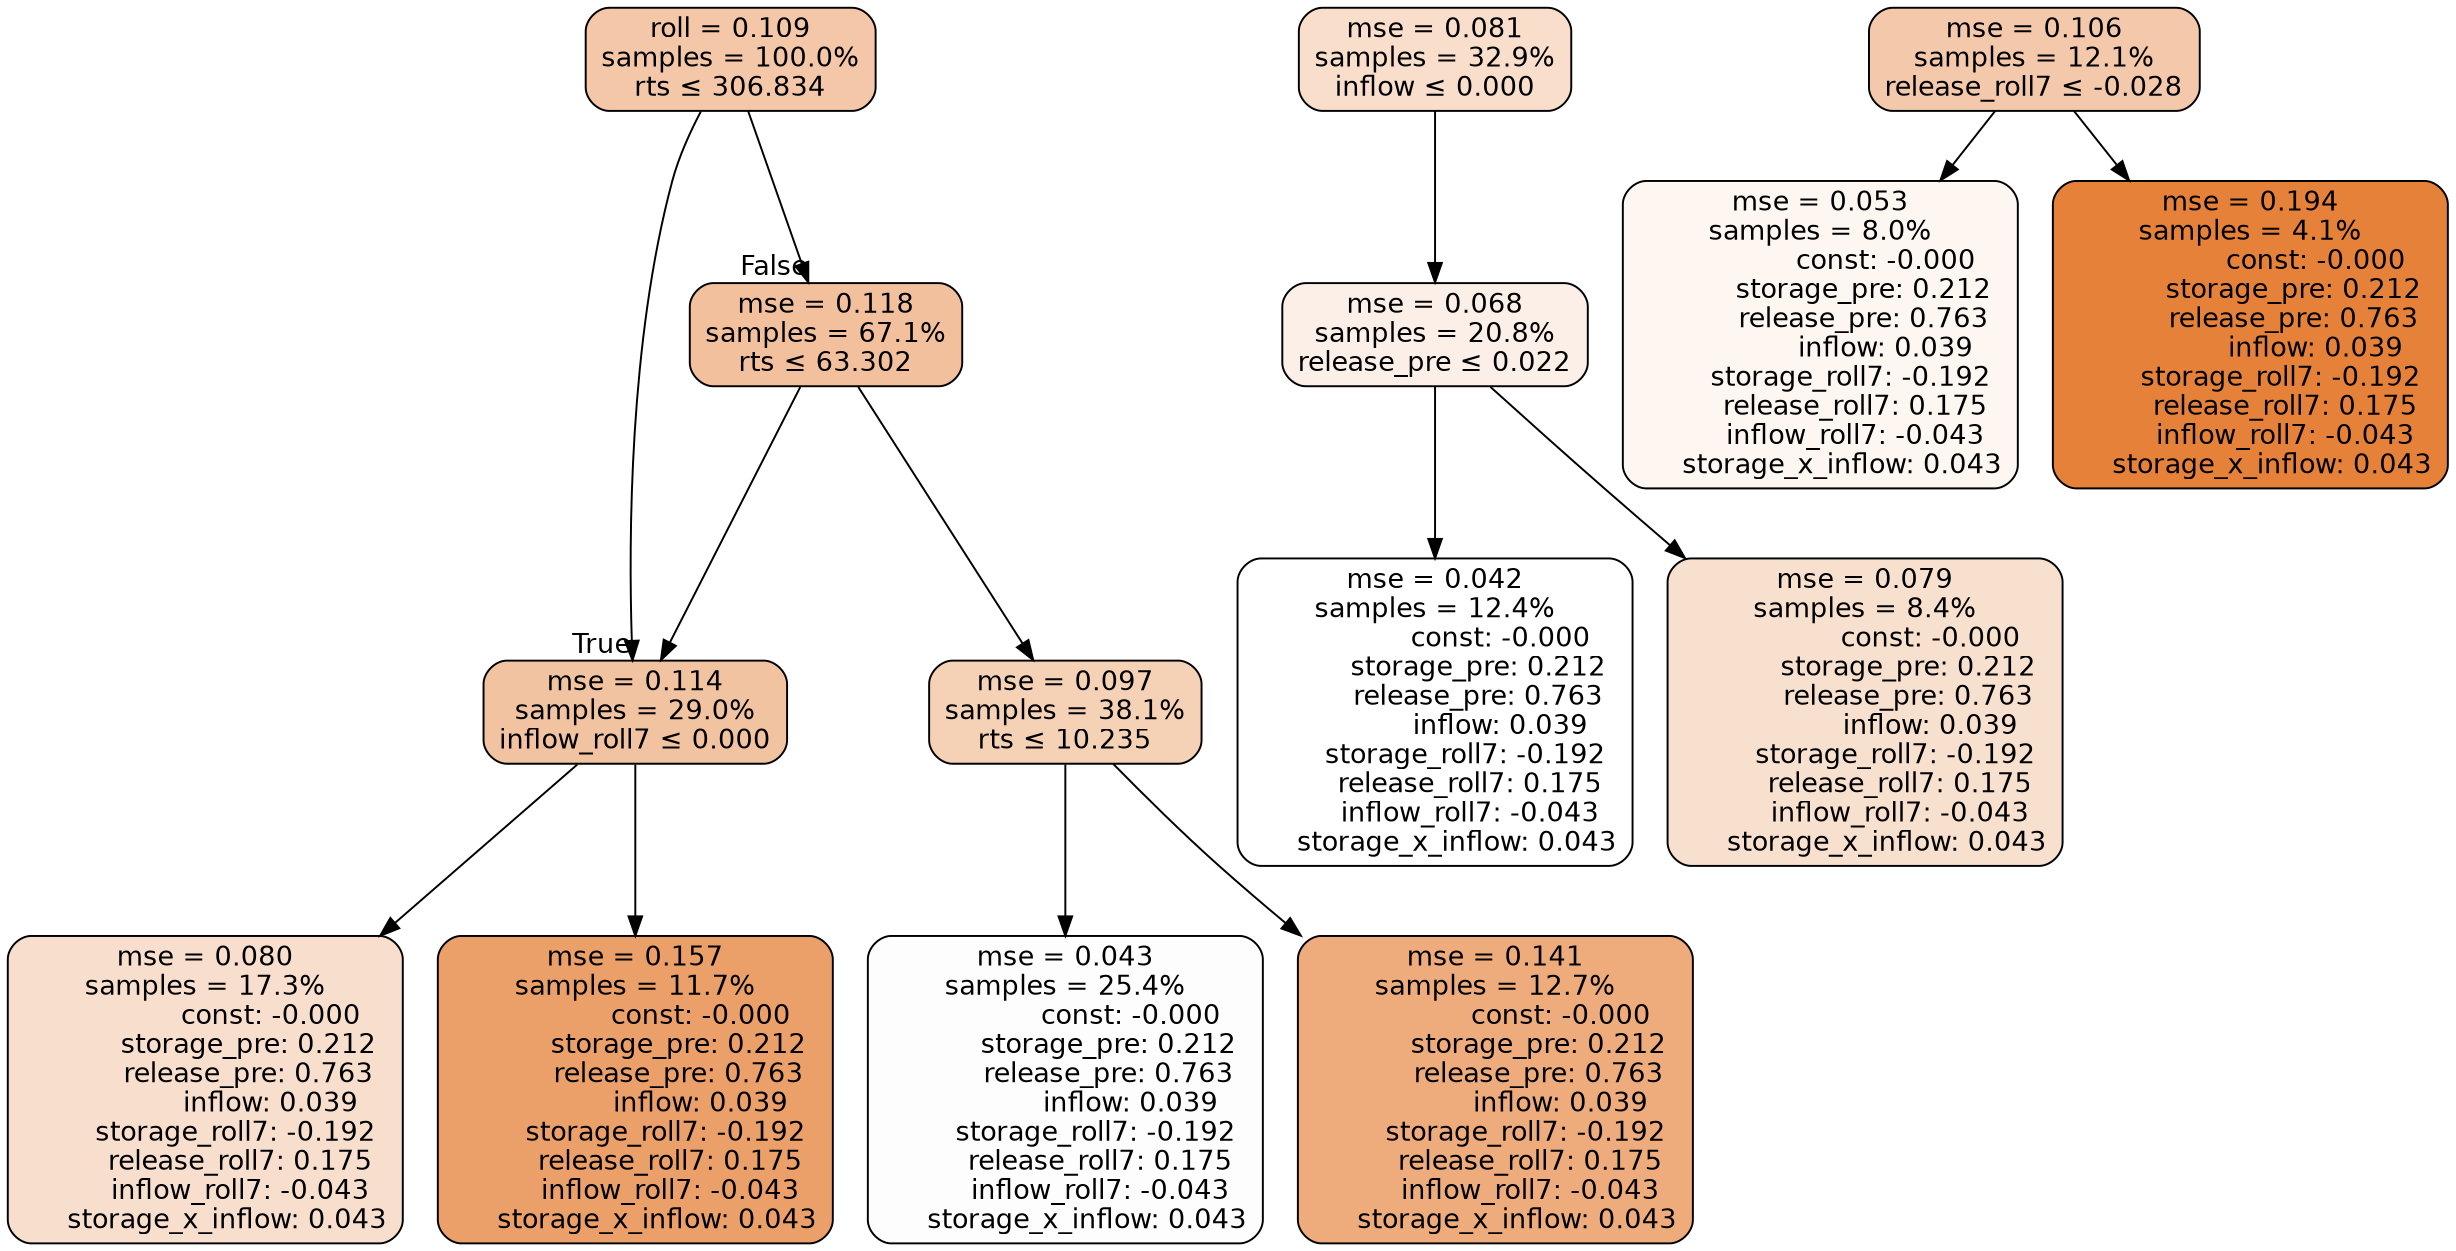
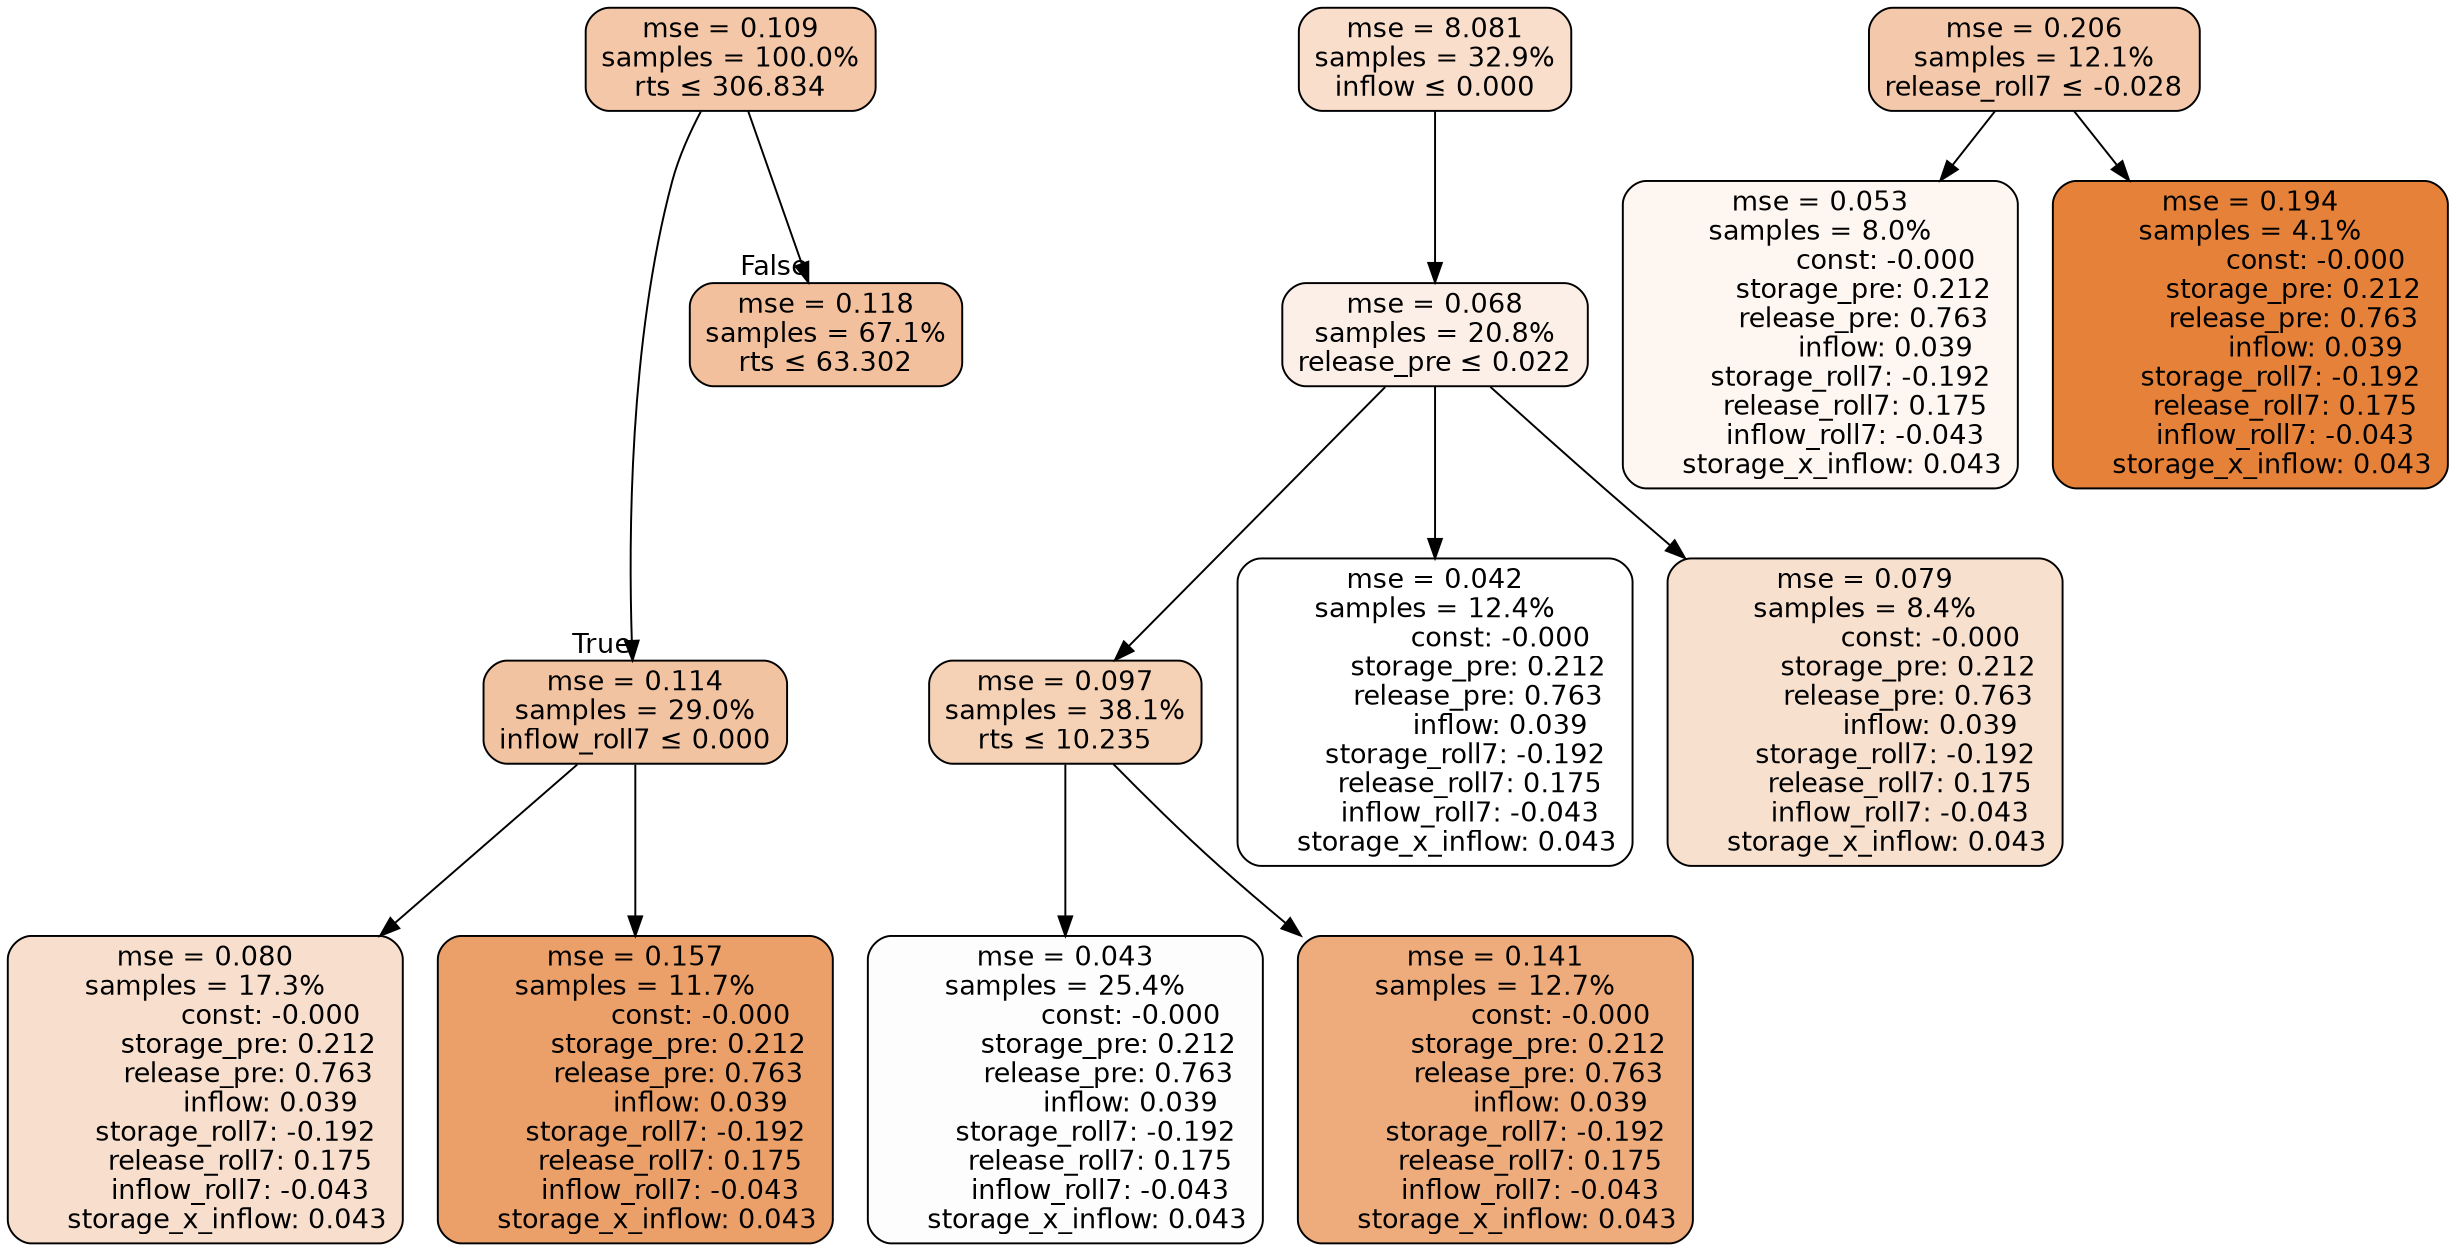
(731, 59) -> (731, 59)
(1435, 59) -> (1435, 59)
(2034, 59) -> (2034, 59)
(735, 515) -> none
(940, 515) -> (1257, 516)
